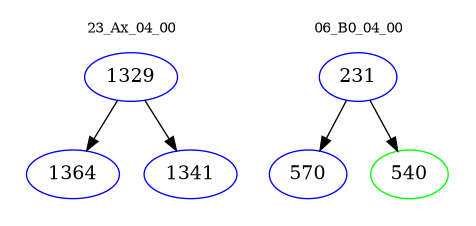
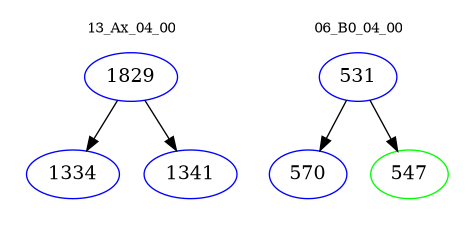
(132, 29) -> (132, 29)
(131, 77) -> (131, 77)
(358, 77) -> (358, 77)
(73, 174) -> (73, 174)
(409, 174) -> (409, 174)
